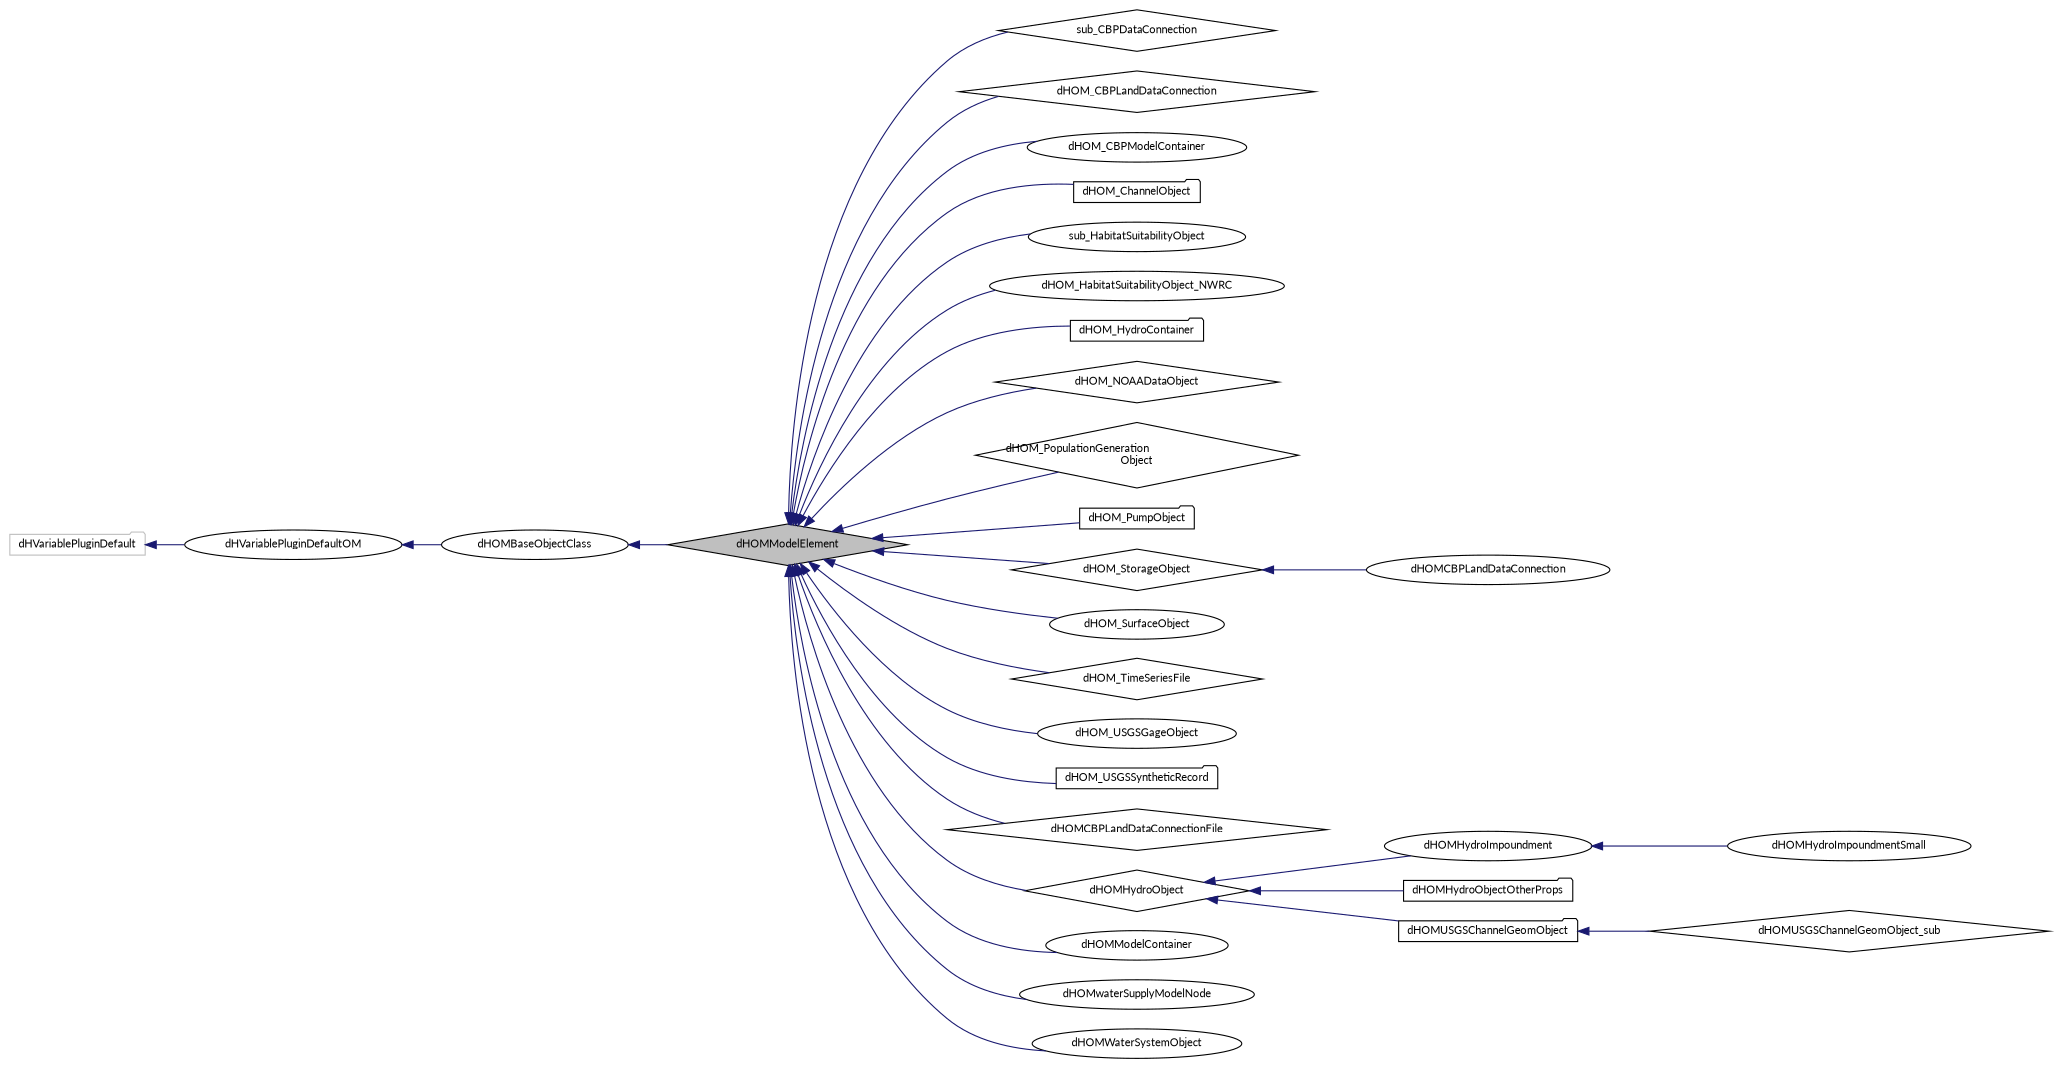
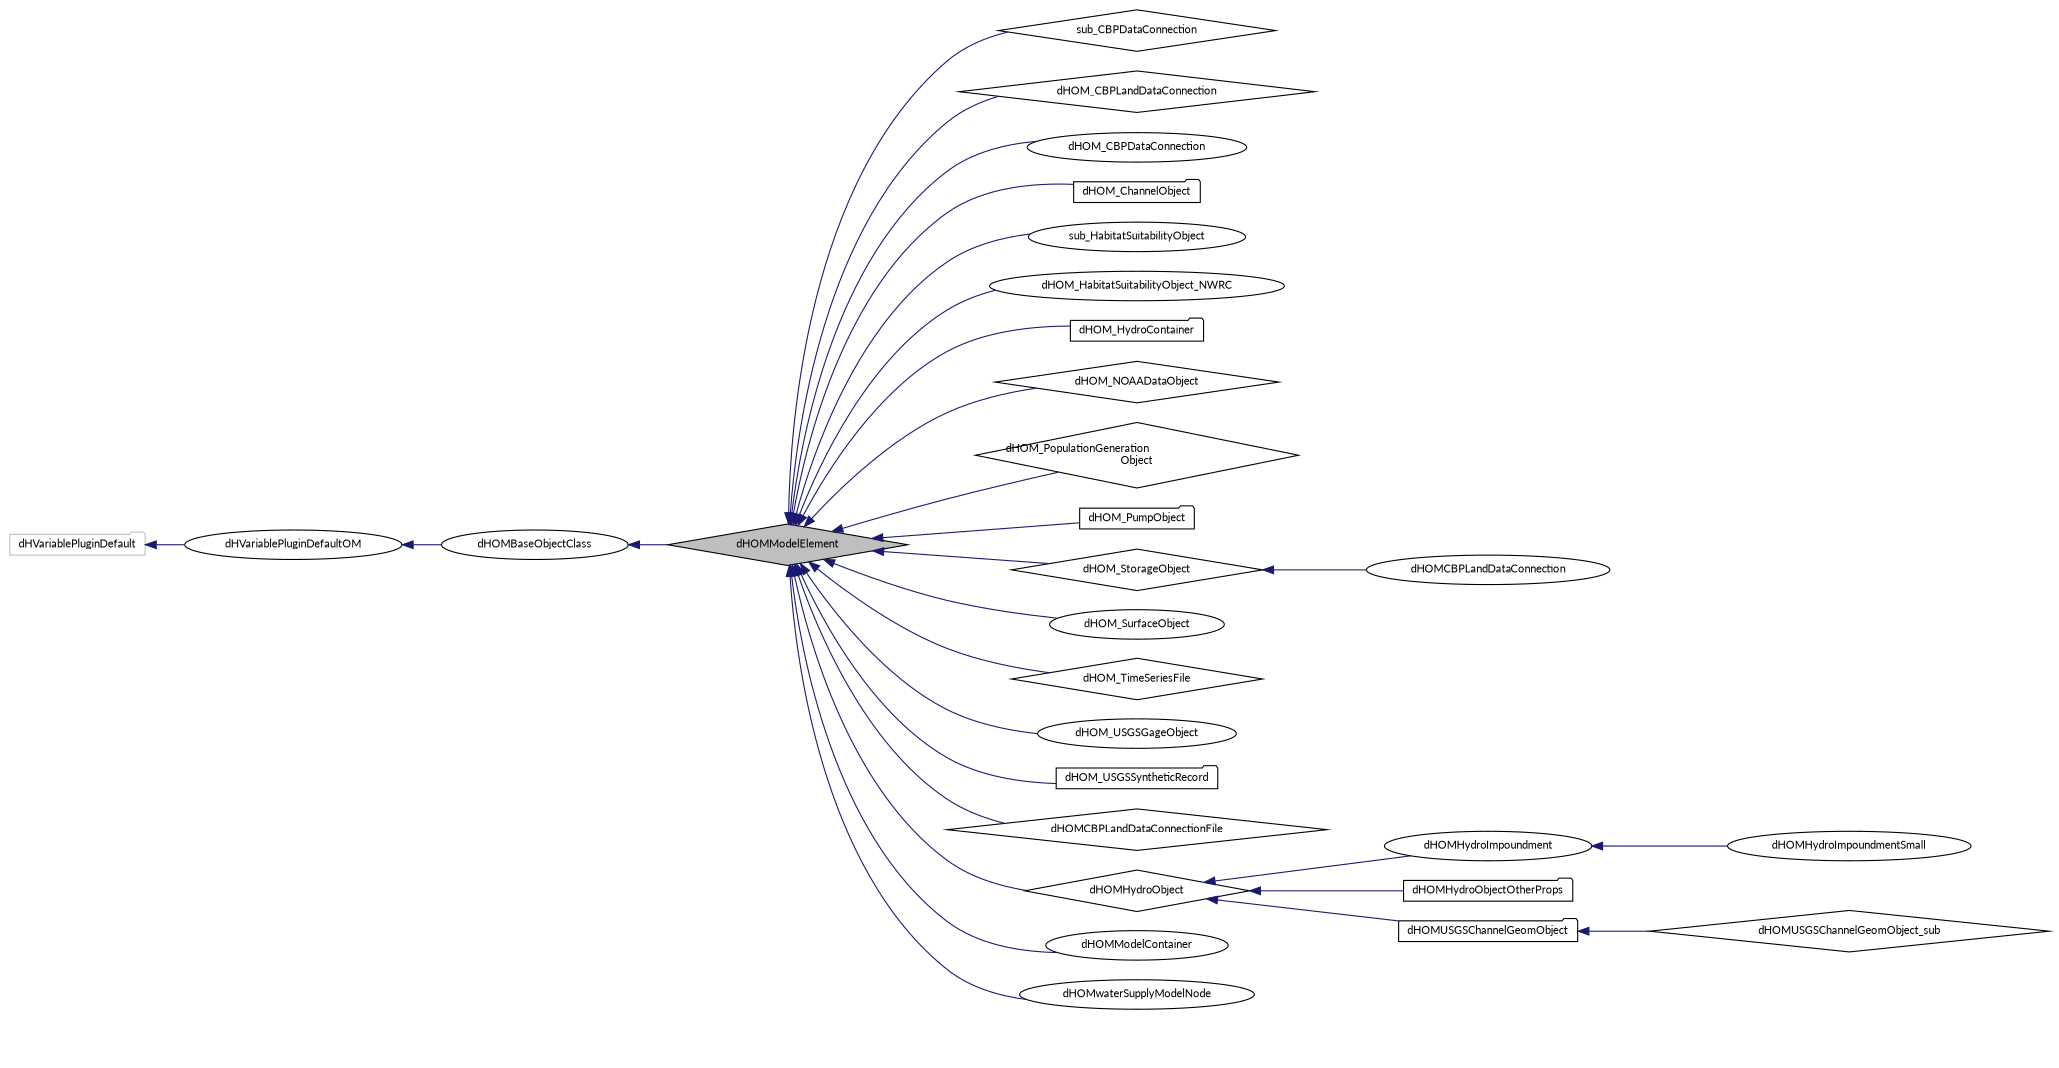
(1137, 147) -> (1137, 147)
(1137, 1044) -> none
